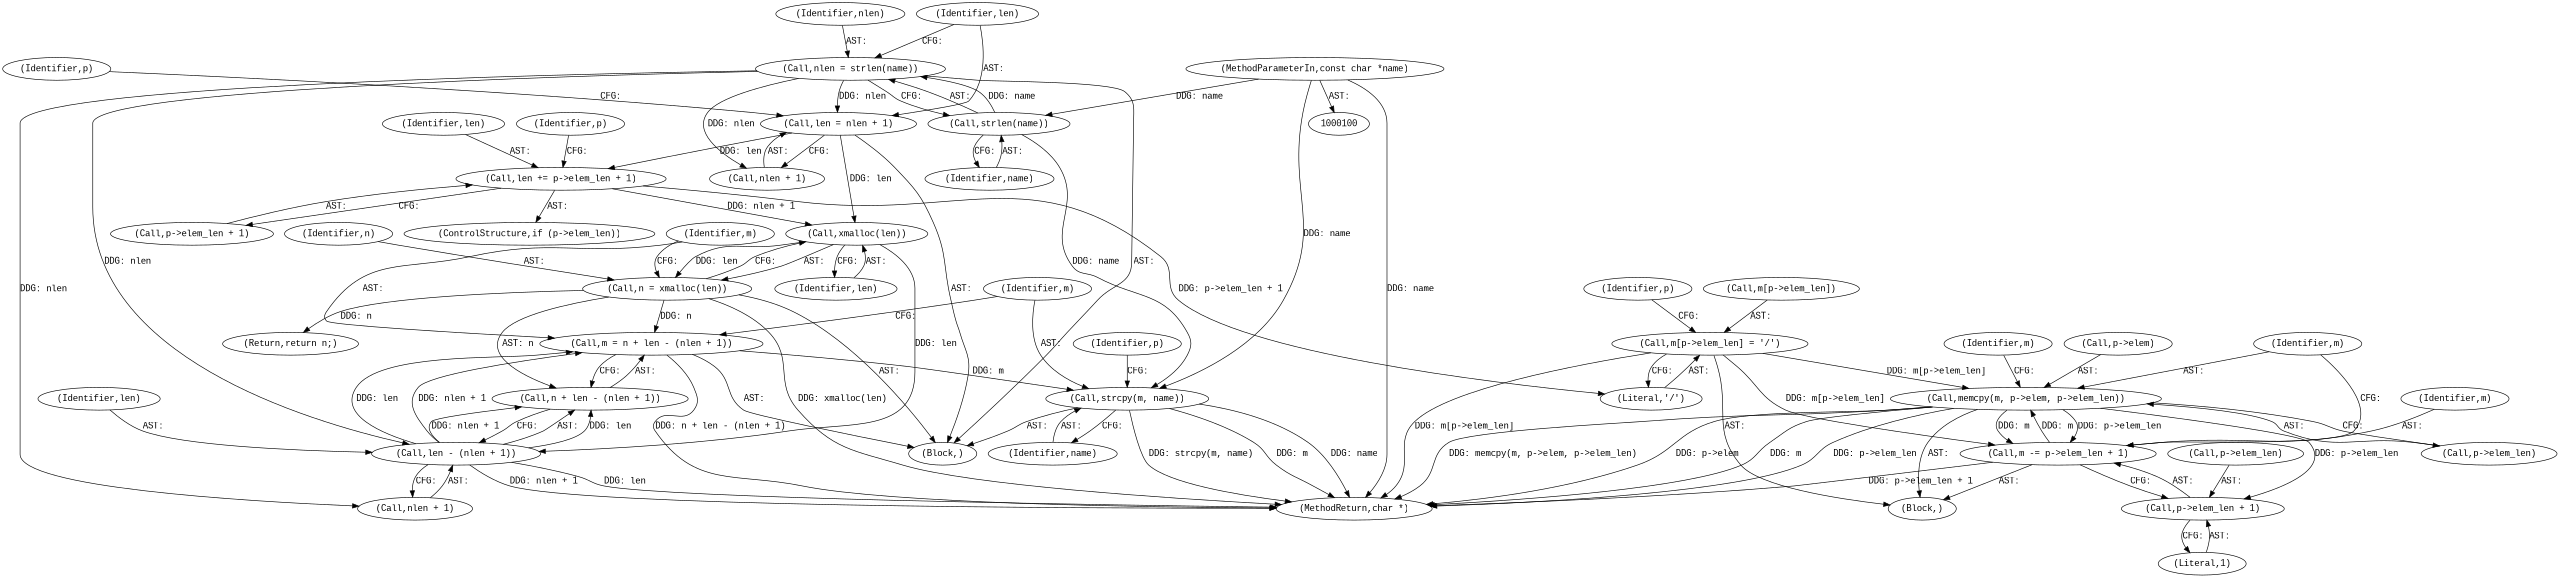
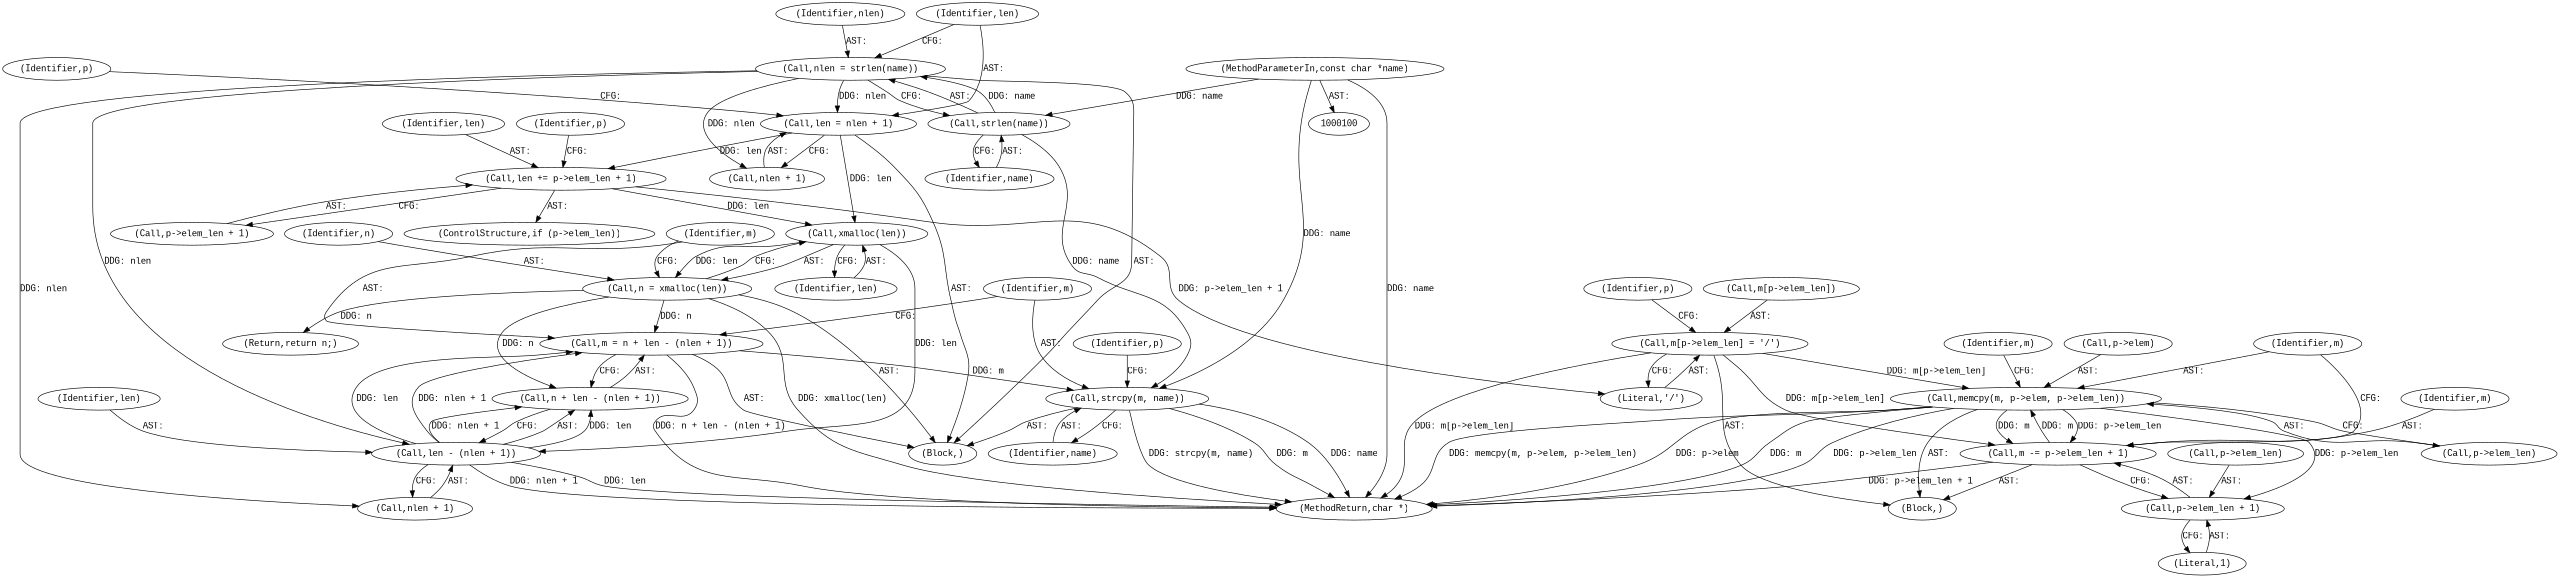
(761, 206) -> (748, 206)
(518, 344) -> (518, 344)
